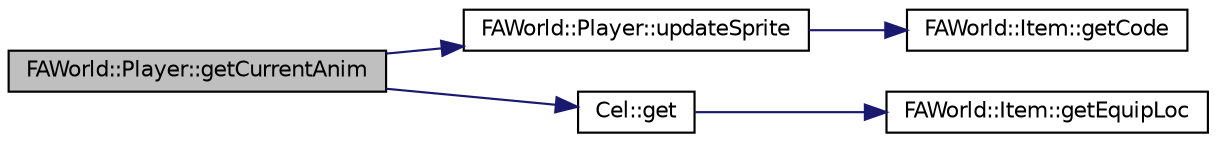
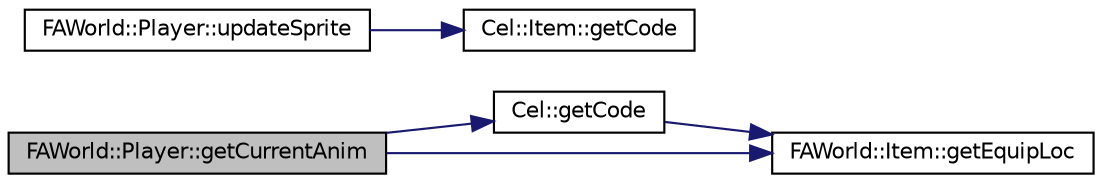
(1047, 30) -> (579, 30)
(414, 51) -> (568, 153)
(636, 112) -> (579, 112)
